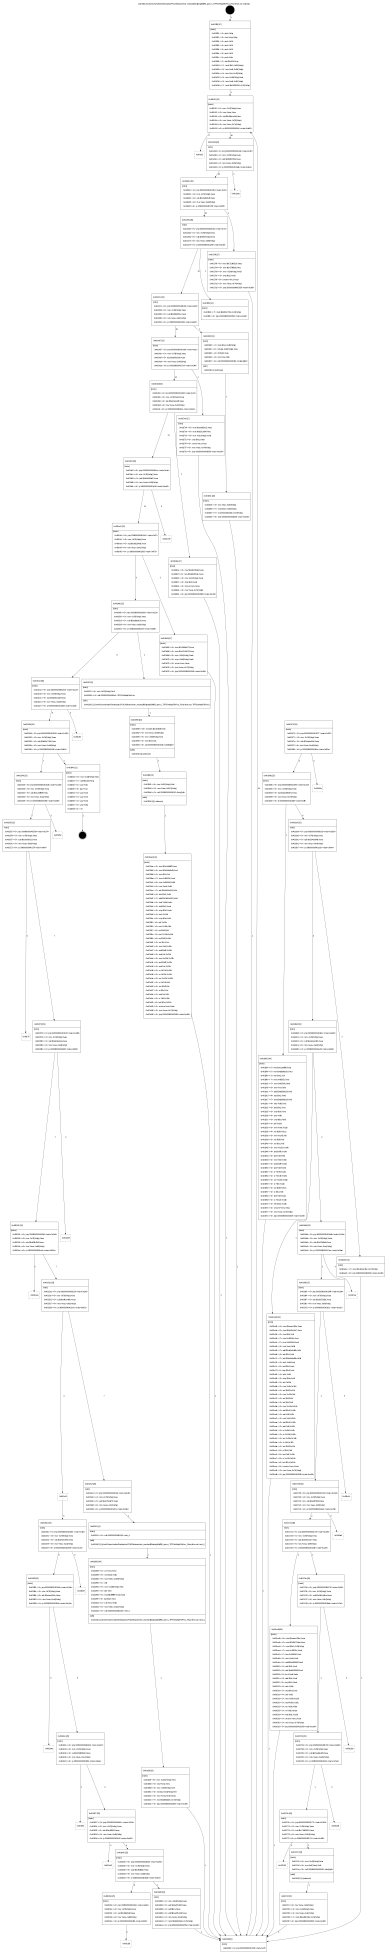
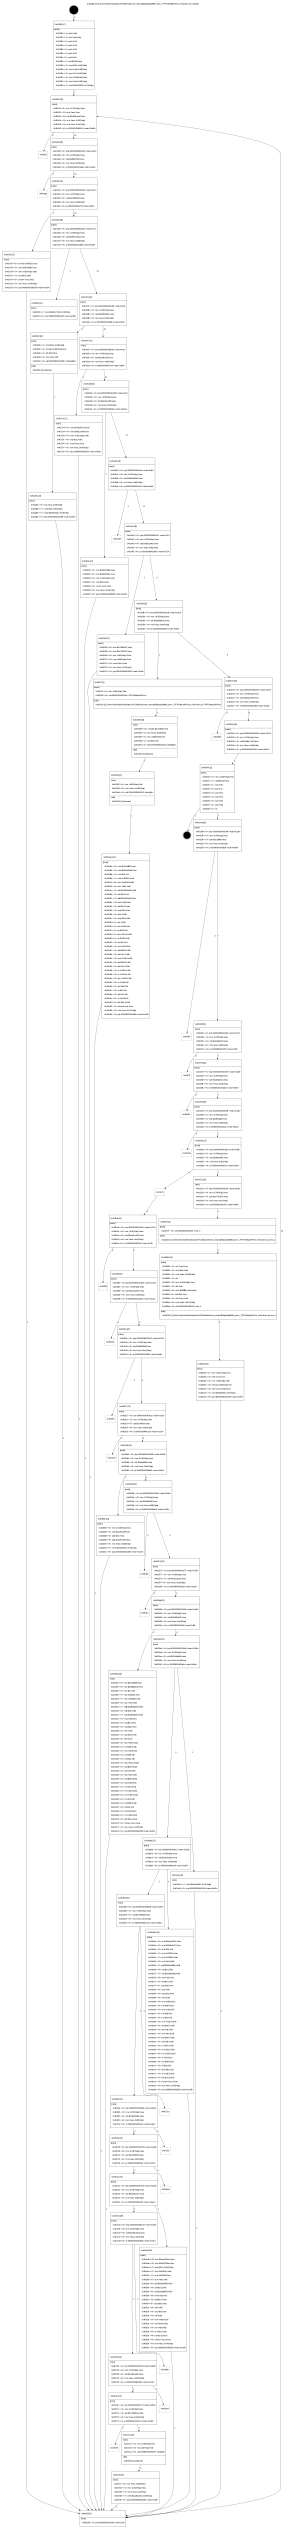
(42, 762) -> (217, 815)
none -> (162, 1535)
